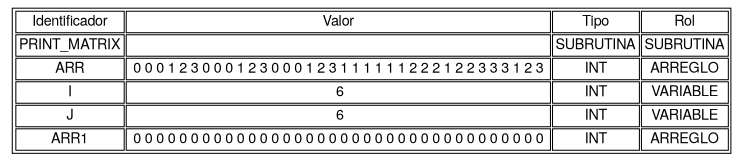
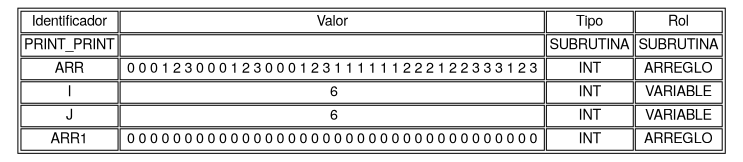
(70, 45) -> (70, 45)
